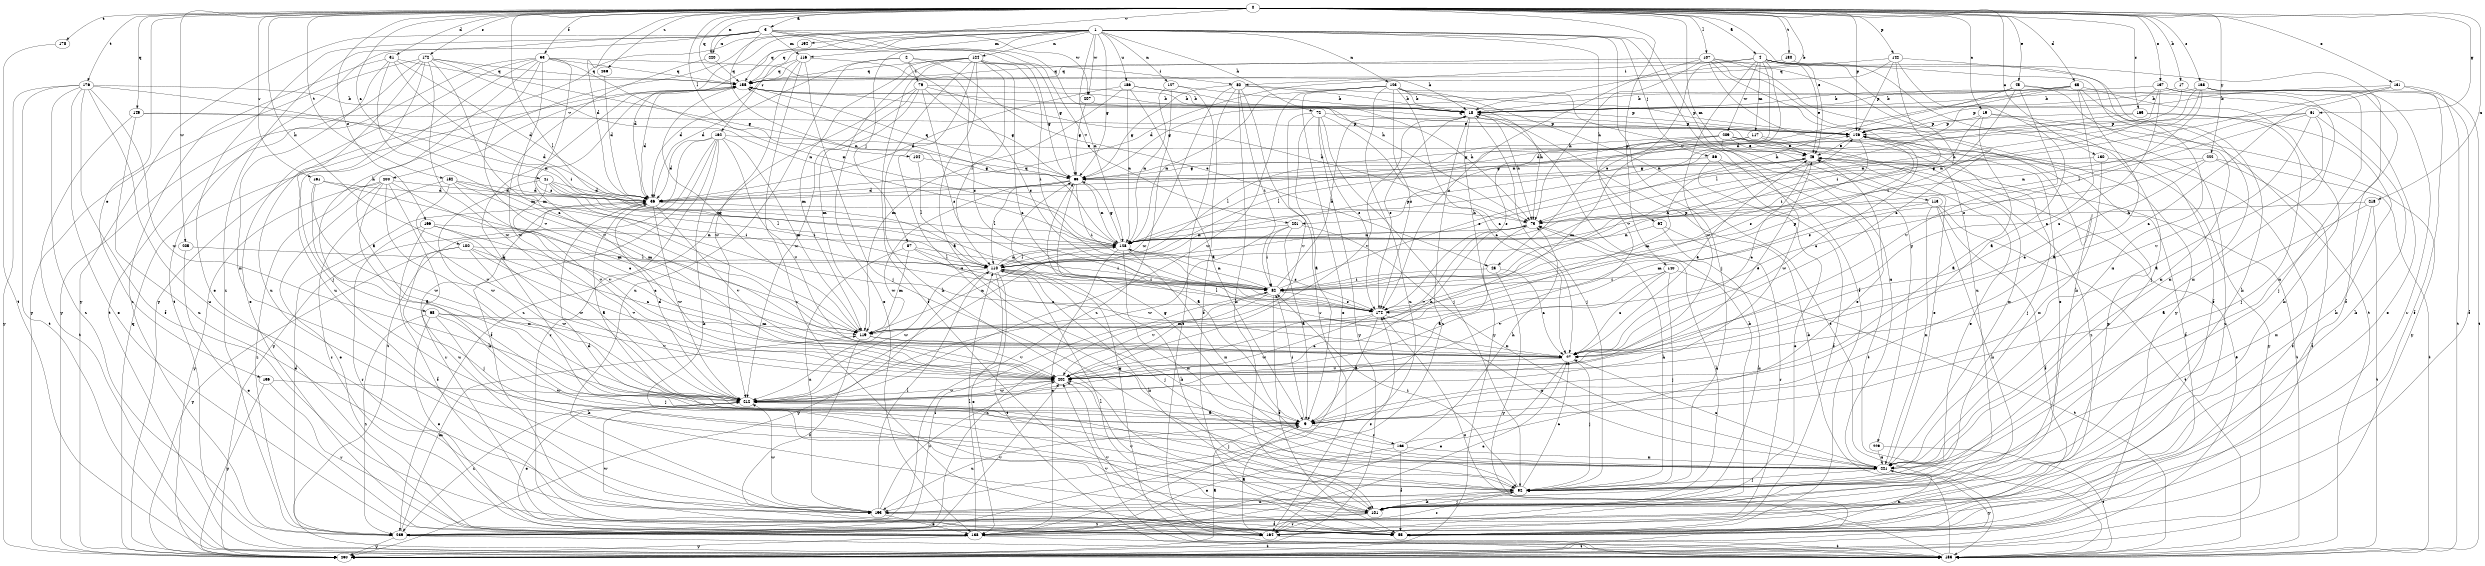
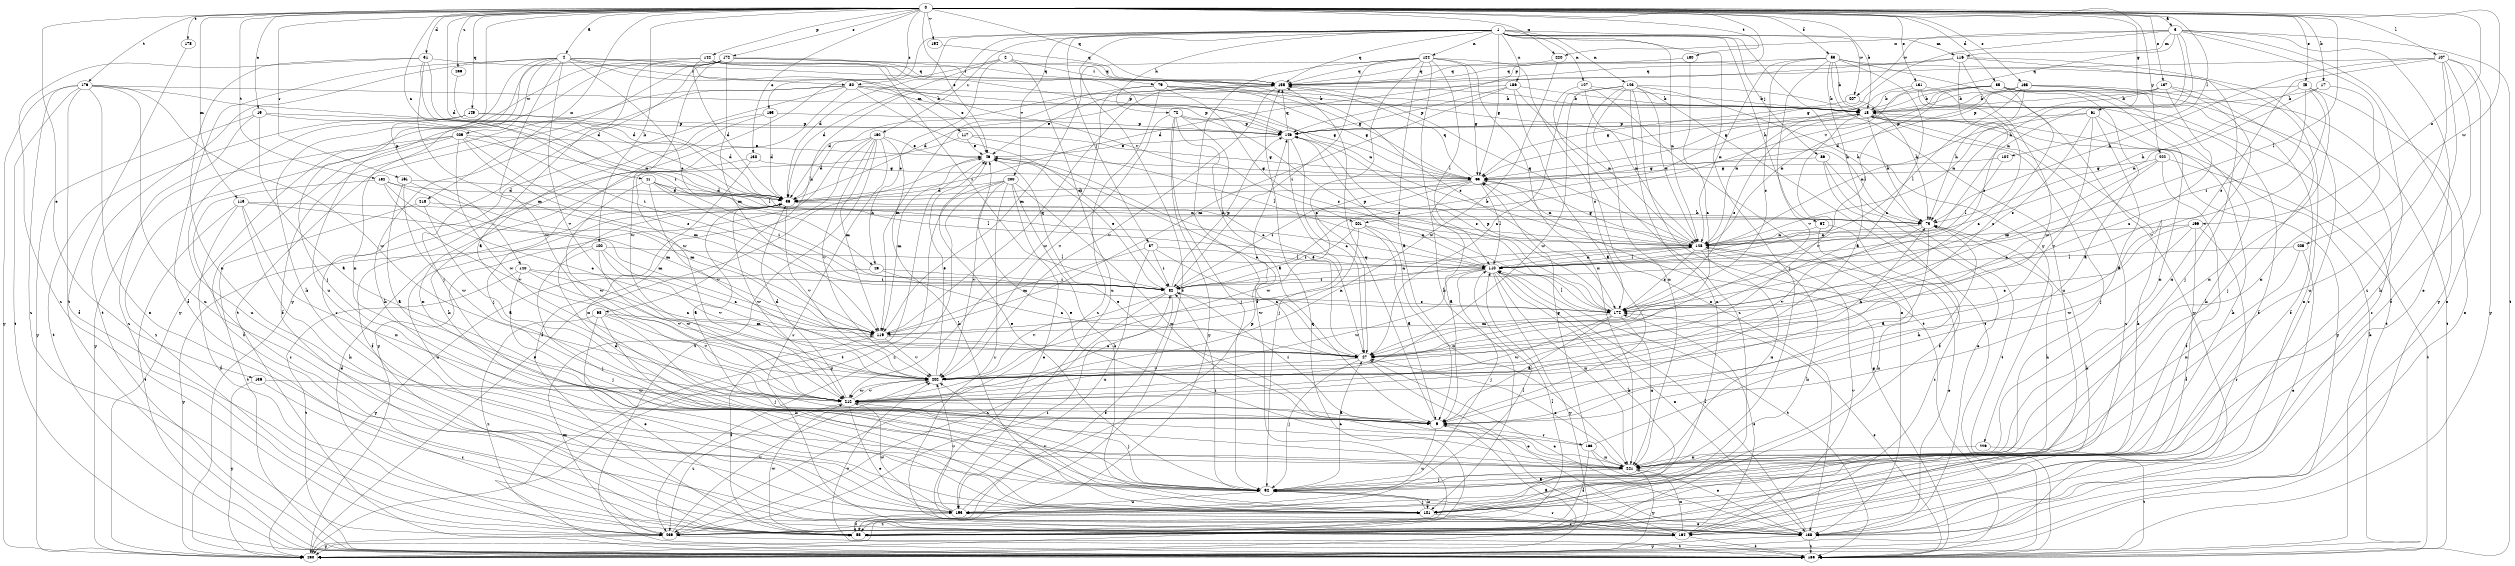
(838, 255) -> none
(2164, 385) -> (2060, 444)
(1138, 492) -> (1852, 386)
